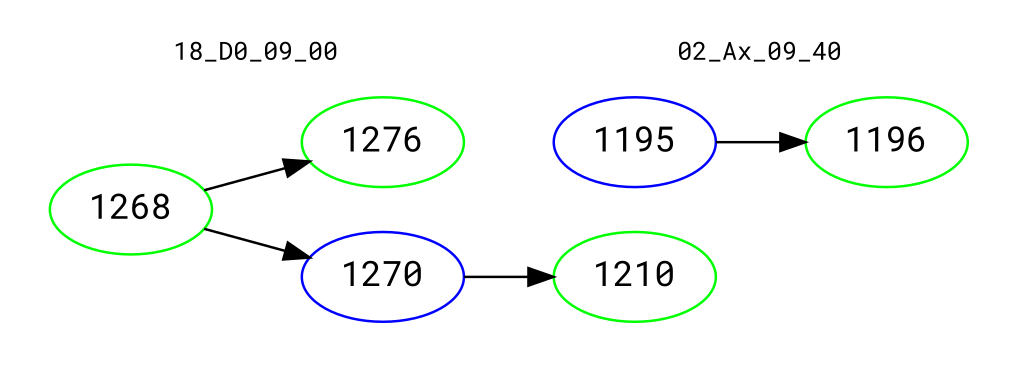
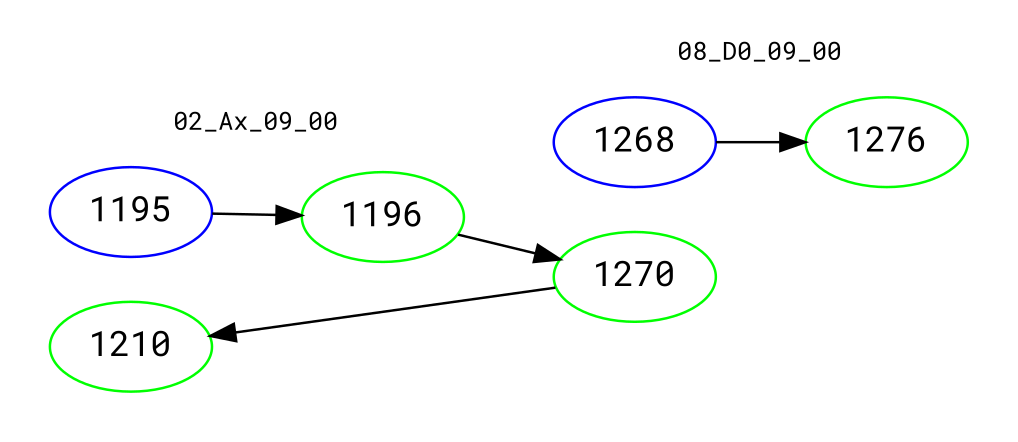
(257, 54) -> (761, 54)
(761, 54) -> (257, 123)
(131, 210) -> (635, 142)
(245, 240) -> (500, 245)
(383, 277) -> (635, 277)
